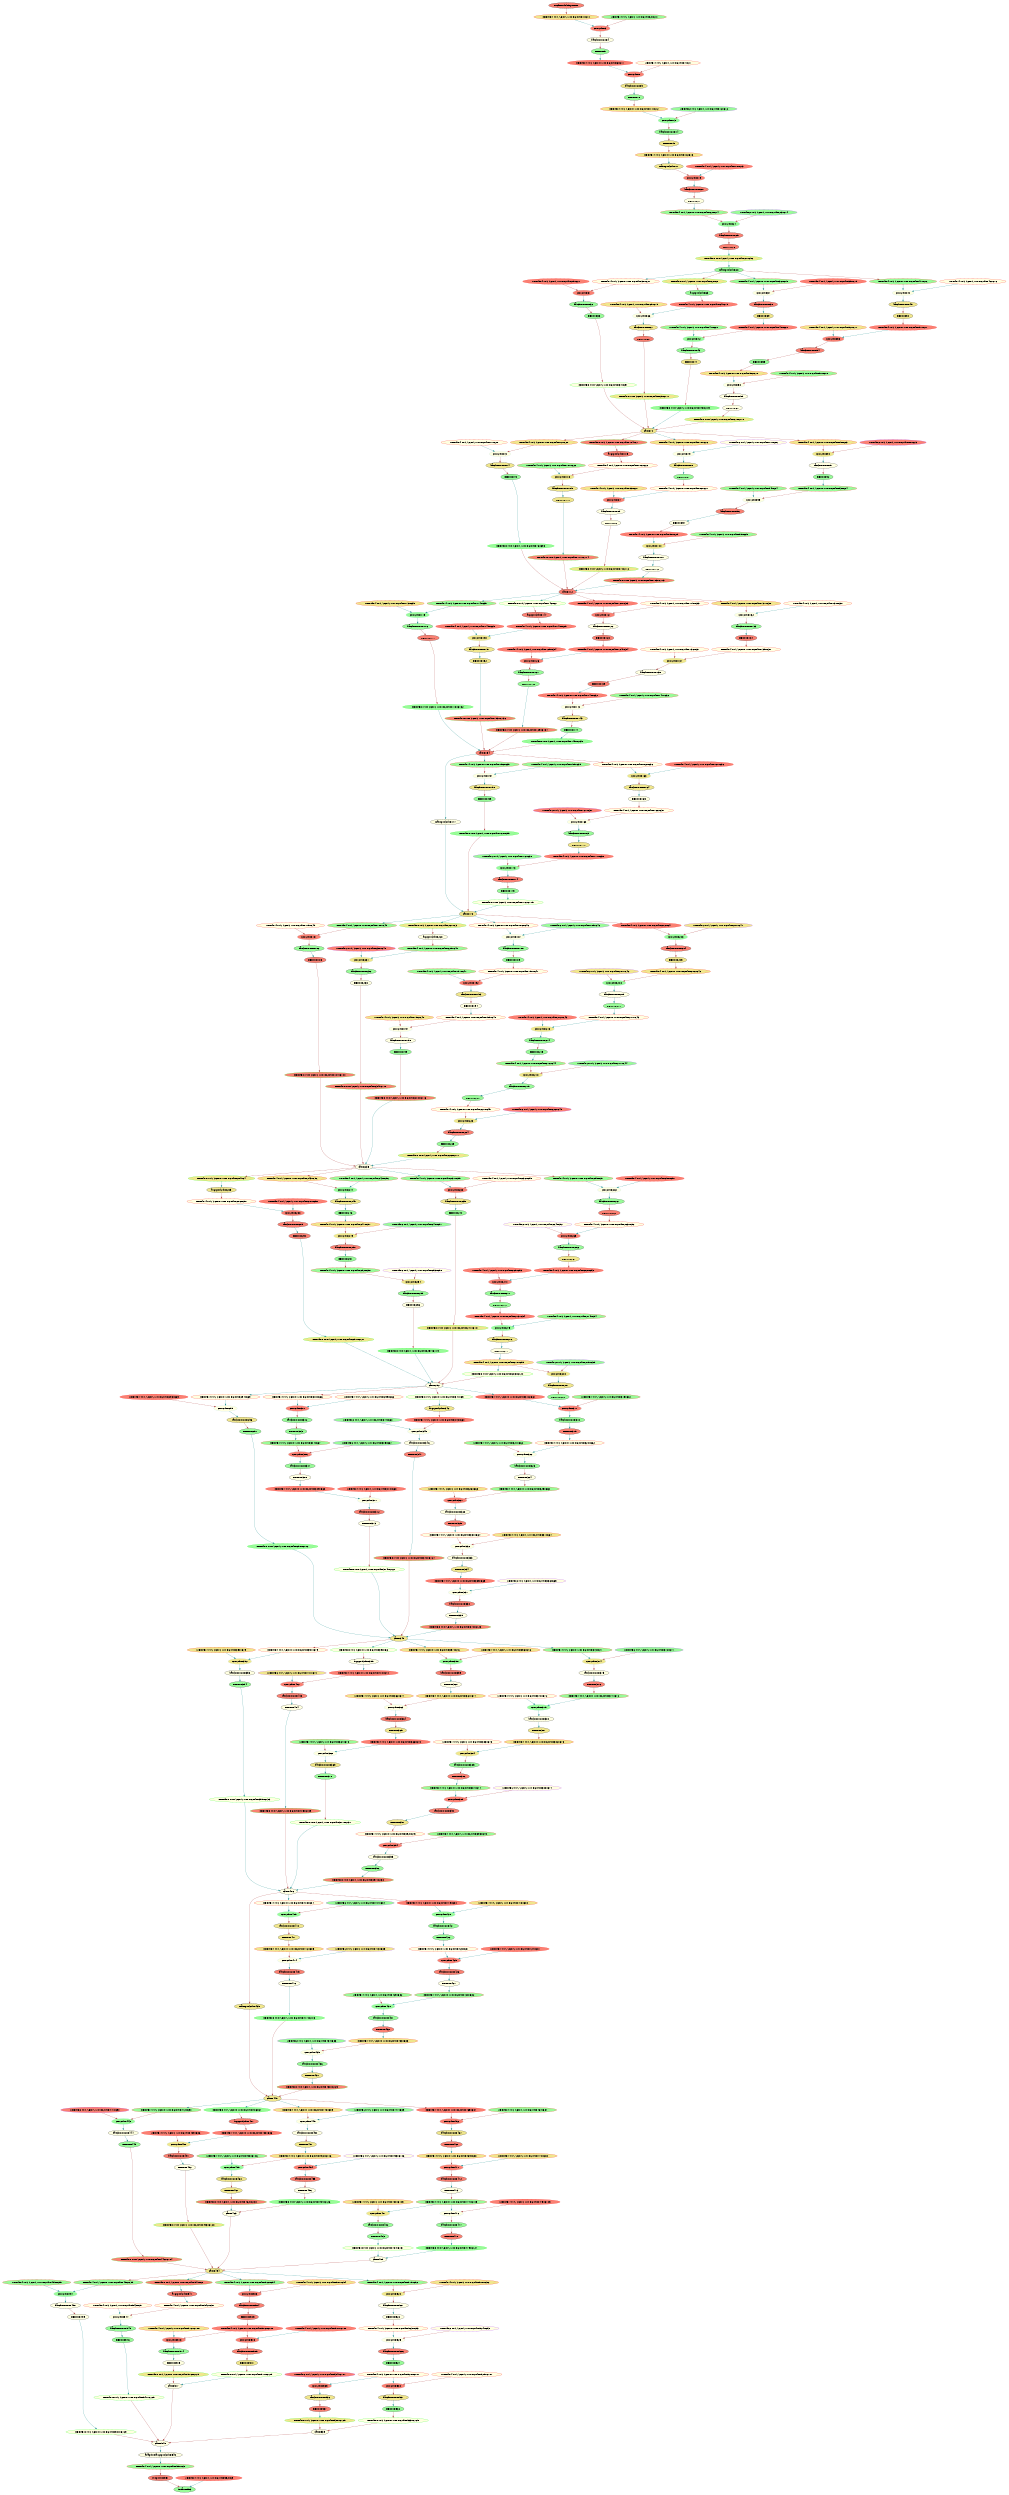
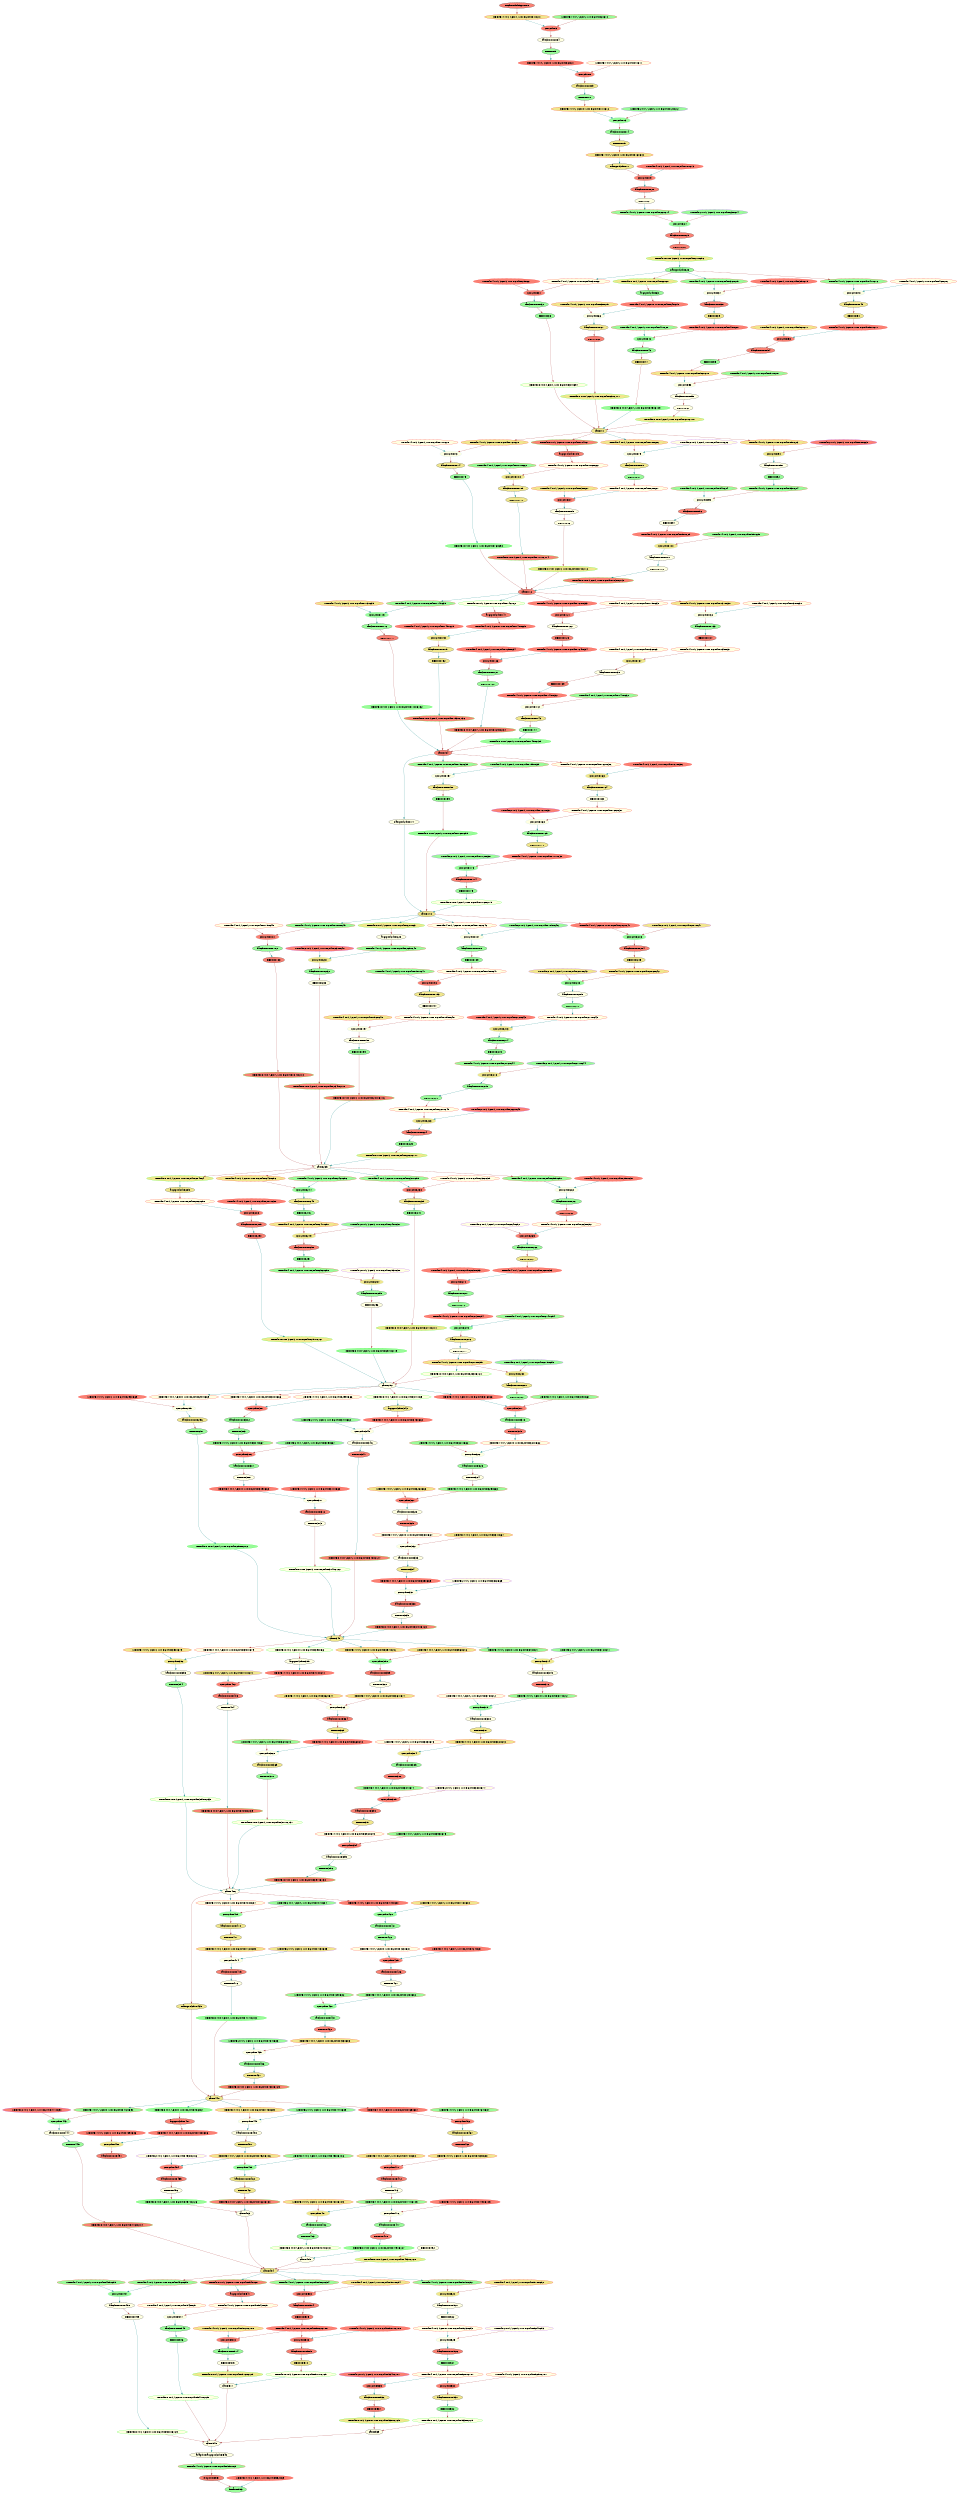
(181, 2161) -> none
